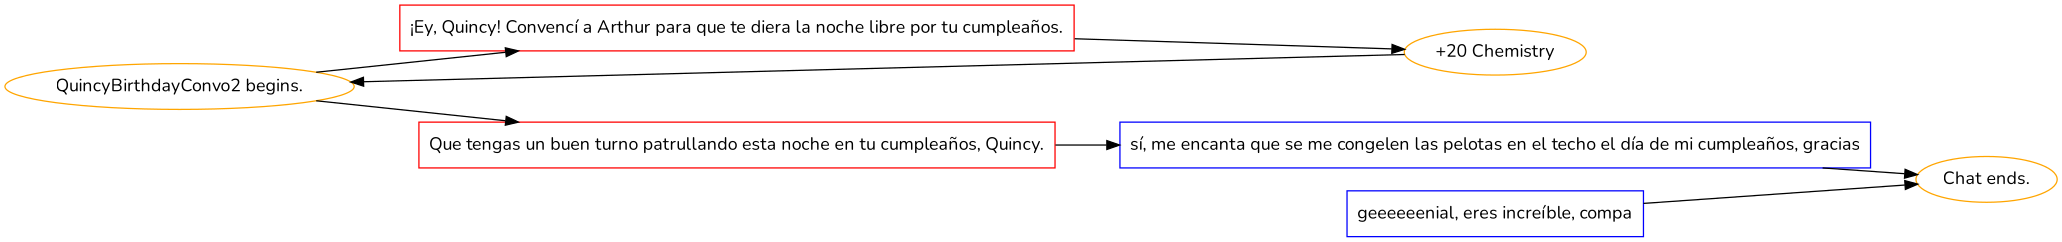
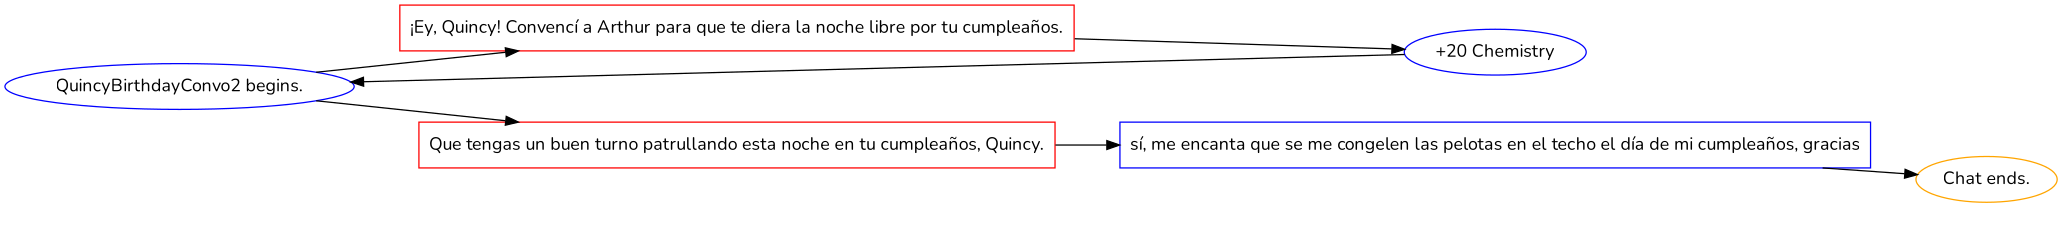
(1495, 52) -> (1495, 52)
(180, 87) -> (180, 87)
(1495, 214) -> none
